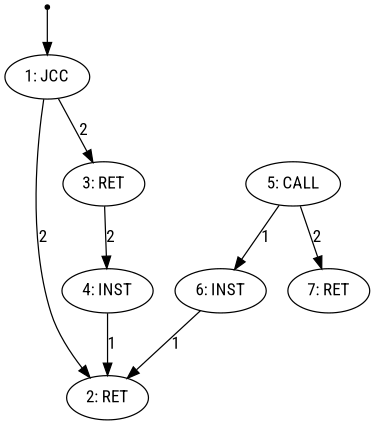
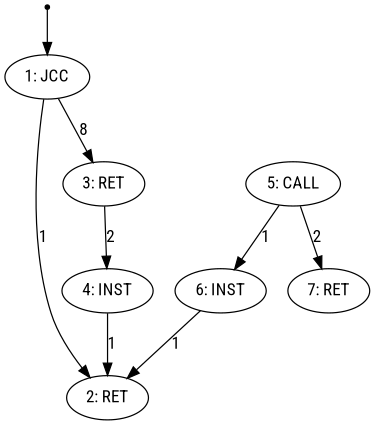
(84, 130) -> (84, 130)
(43, 237) -> (43, 237)
